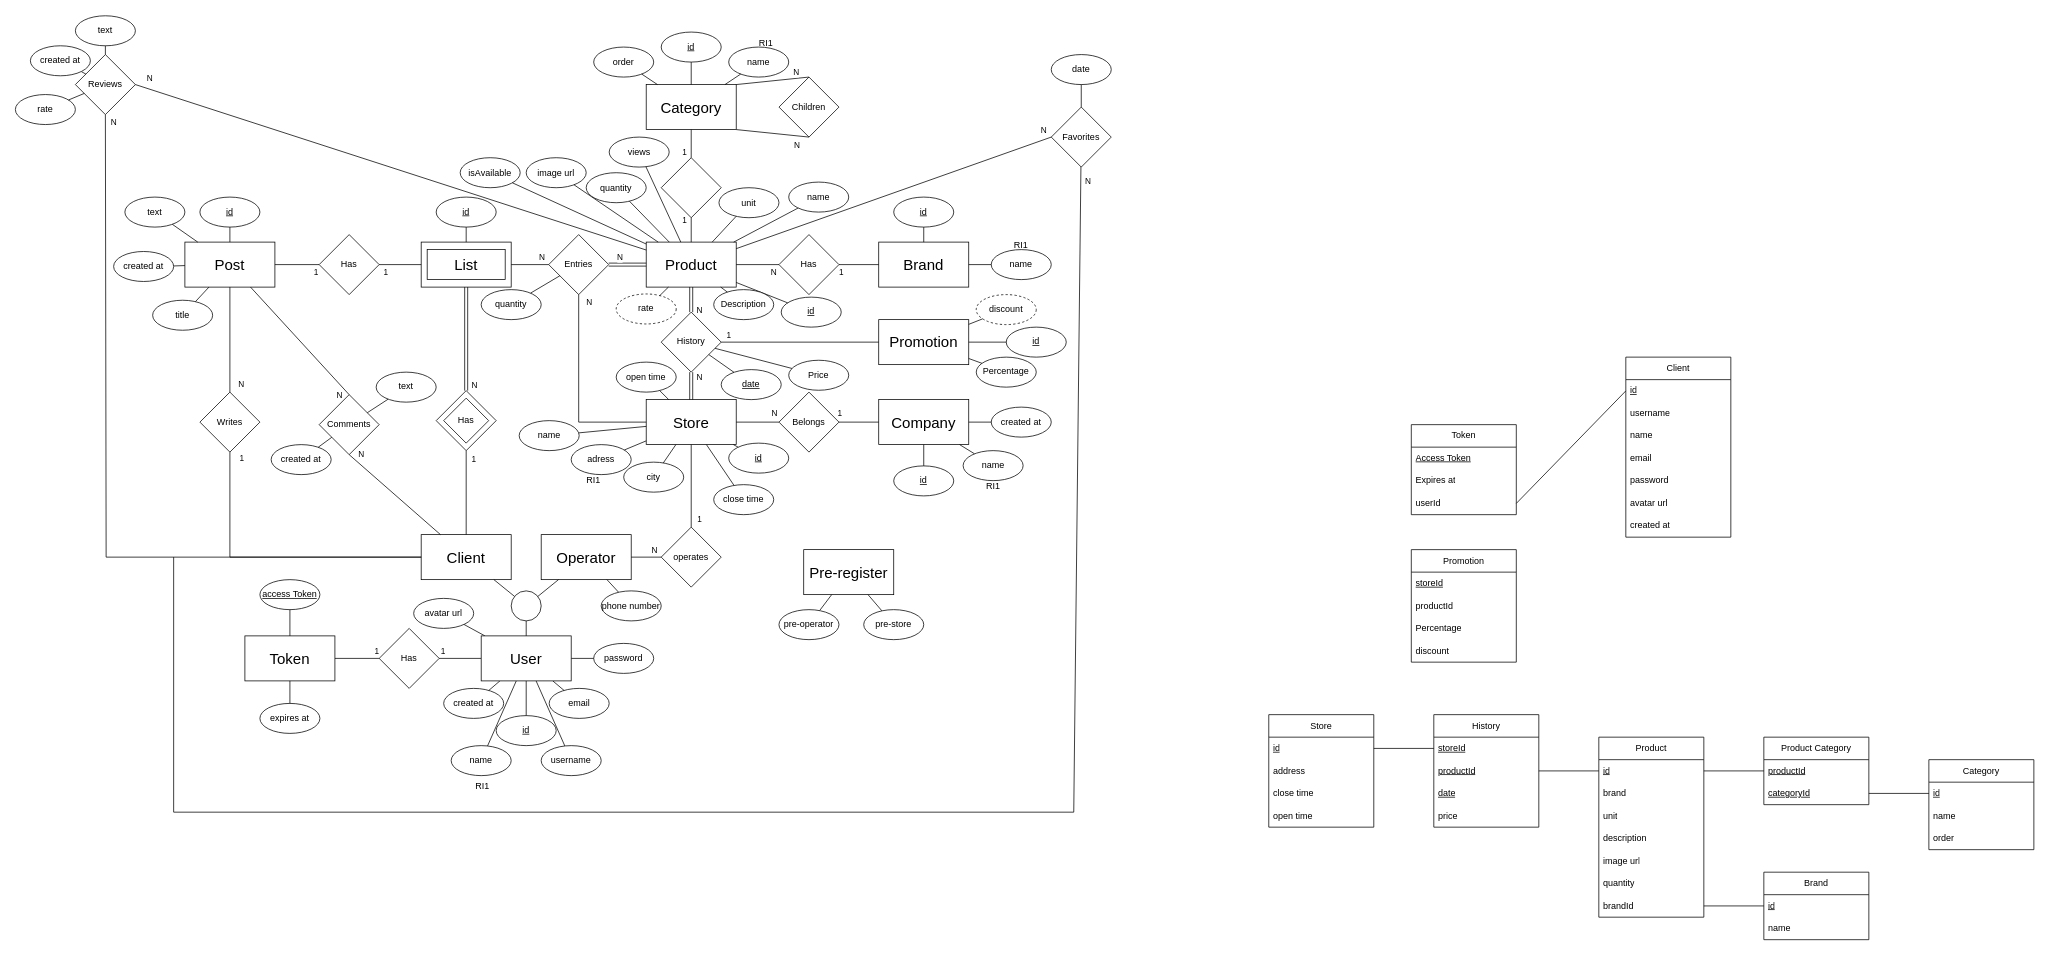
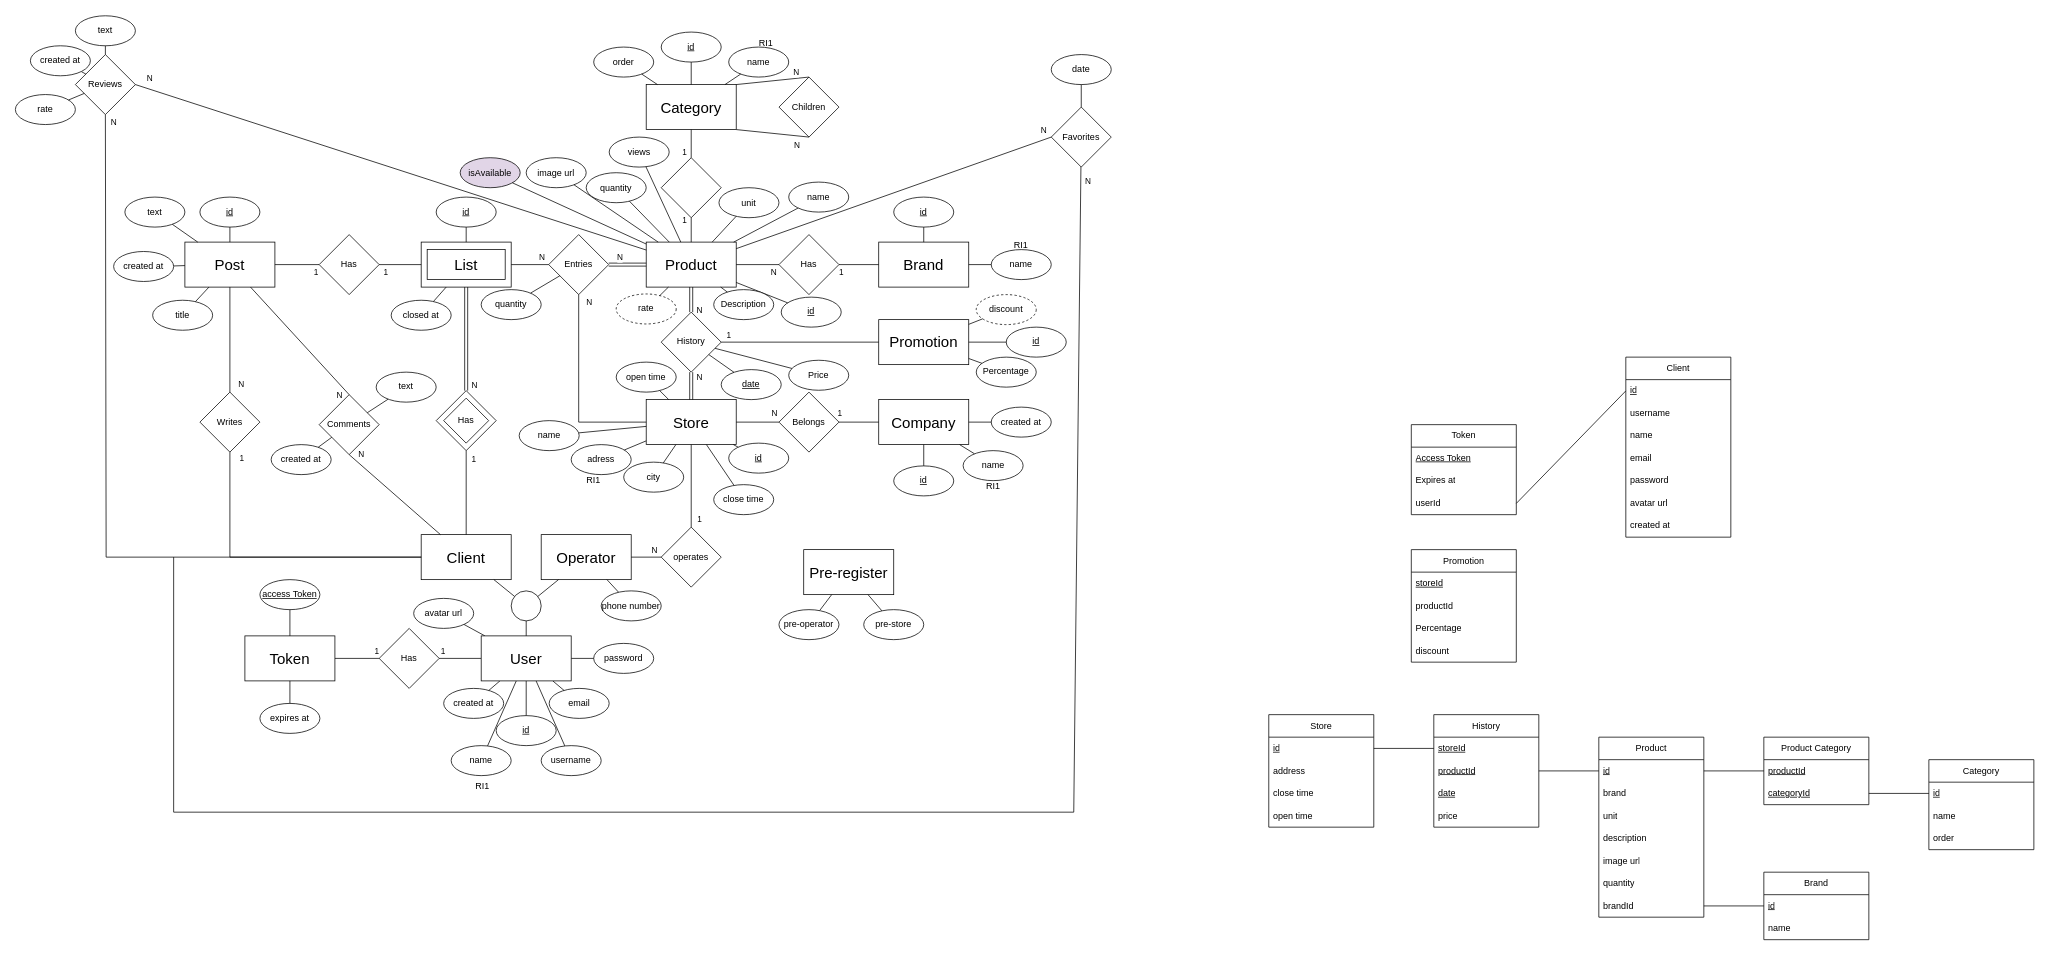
(490, 173) -> (490, 173)
none -> (439, 294)
none -> (421, 315)
